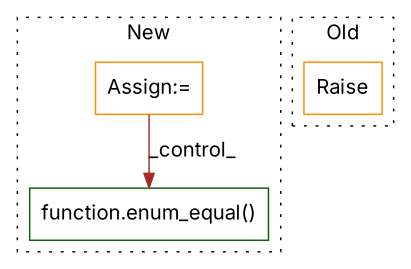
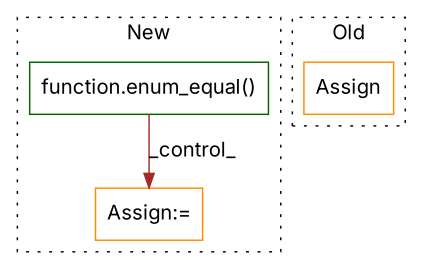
(343, 88) -> (349, 88)
(149, 144) -> (149, 144)
